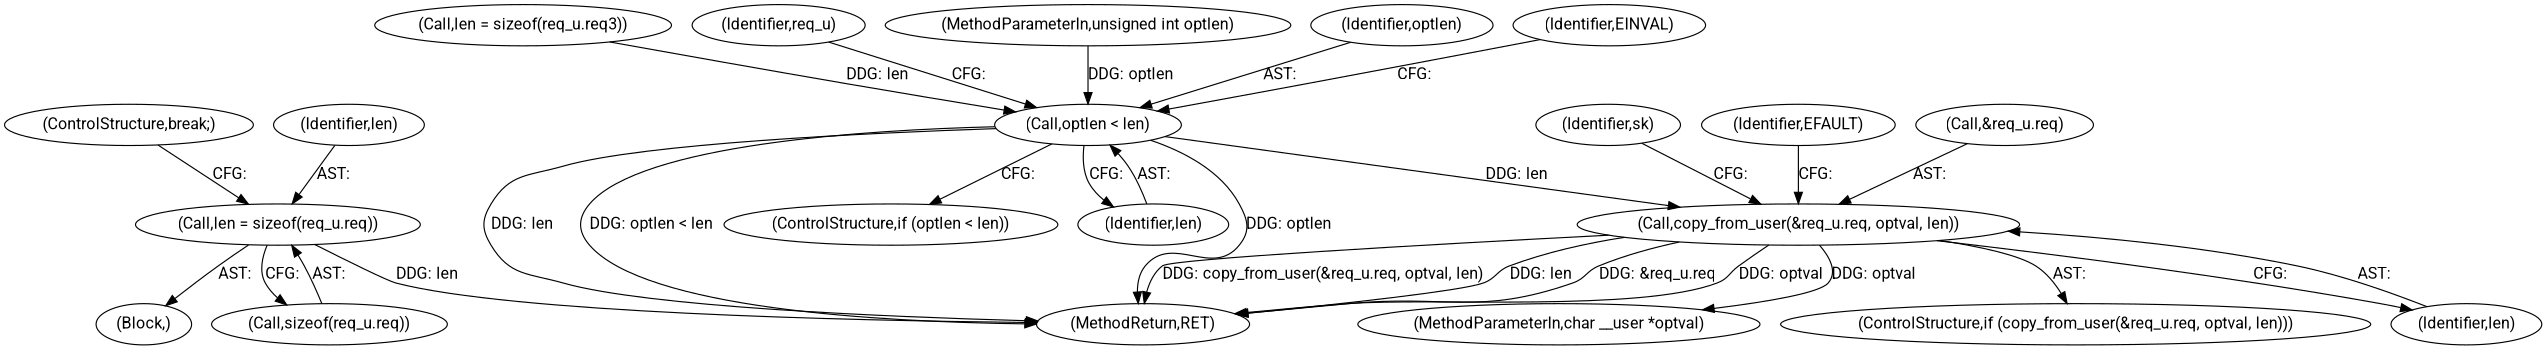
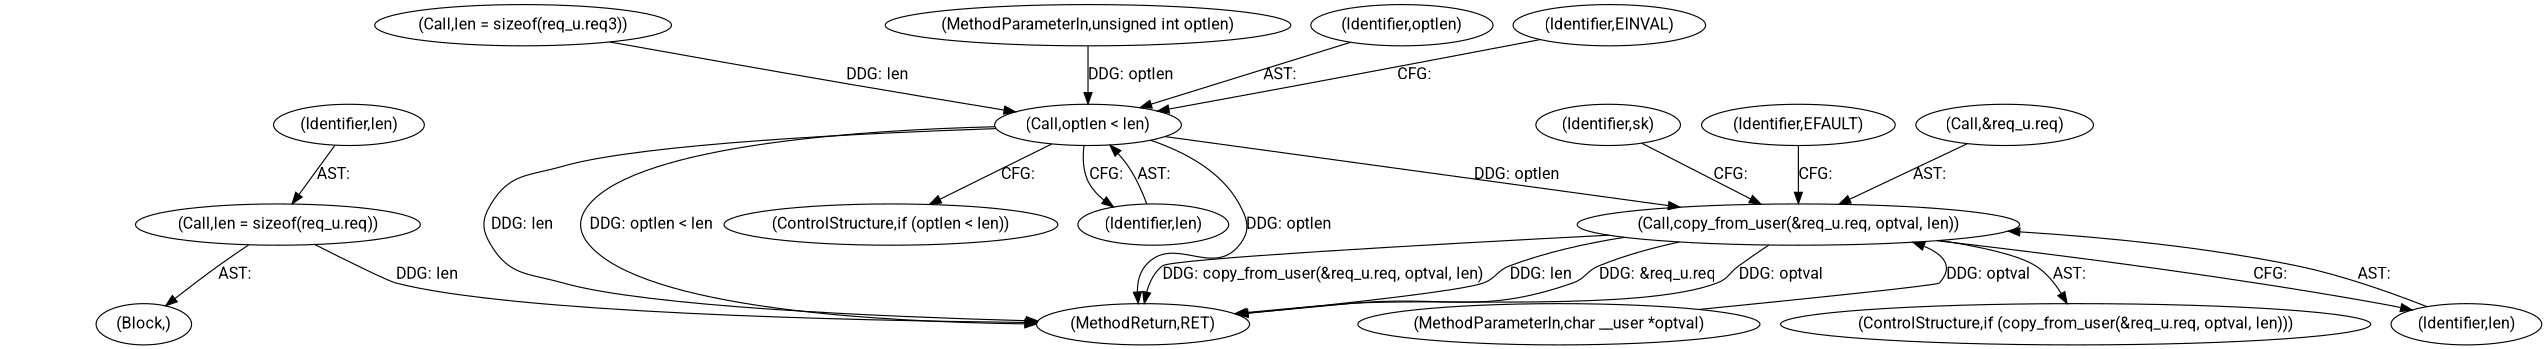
(779, 25) -> none
(129, 125) -> none
(1517, 175) -> (1517, 175)
(1793, 296) -> (1844, 295)
(329, 324) -> none
